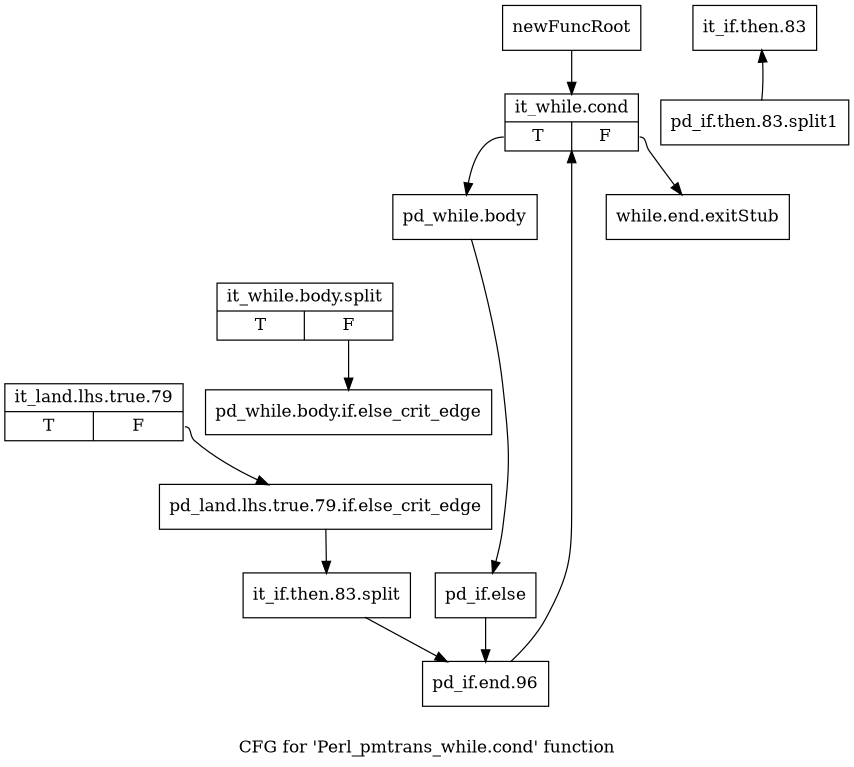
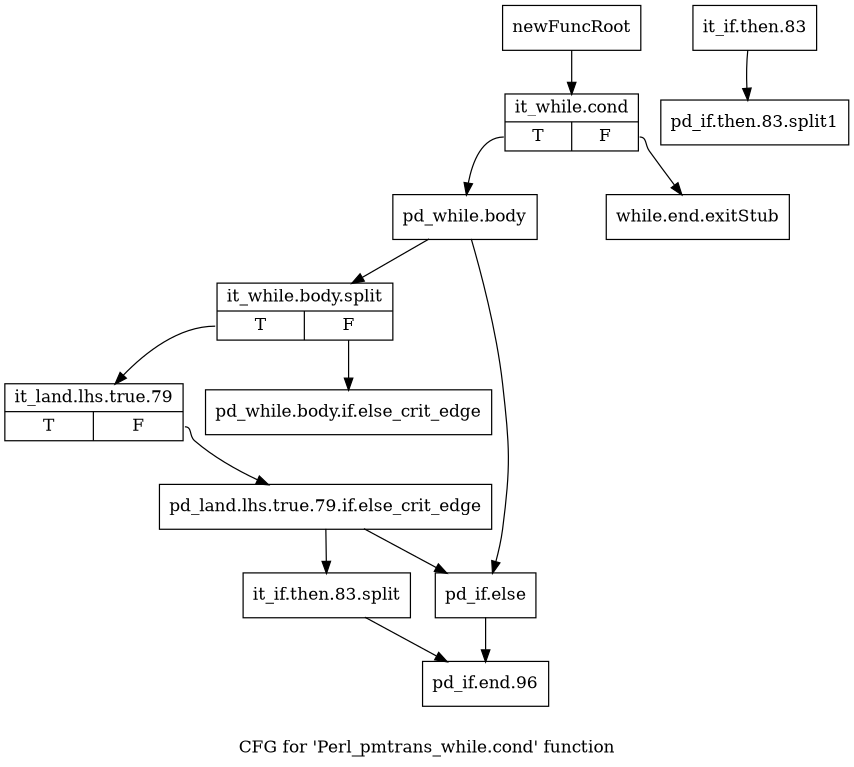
(763, 81) -> (747, 69)
none -> (396, 258)
none -> (165, 342)
(572, 421) -> none
none -> (400, 548)
